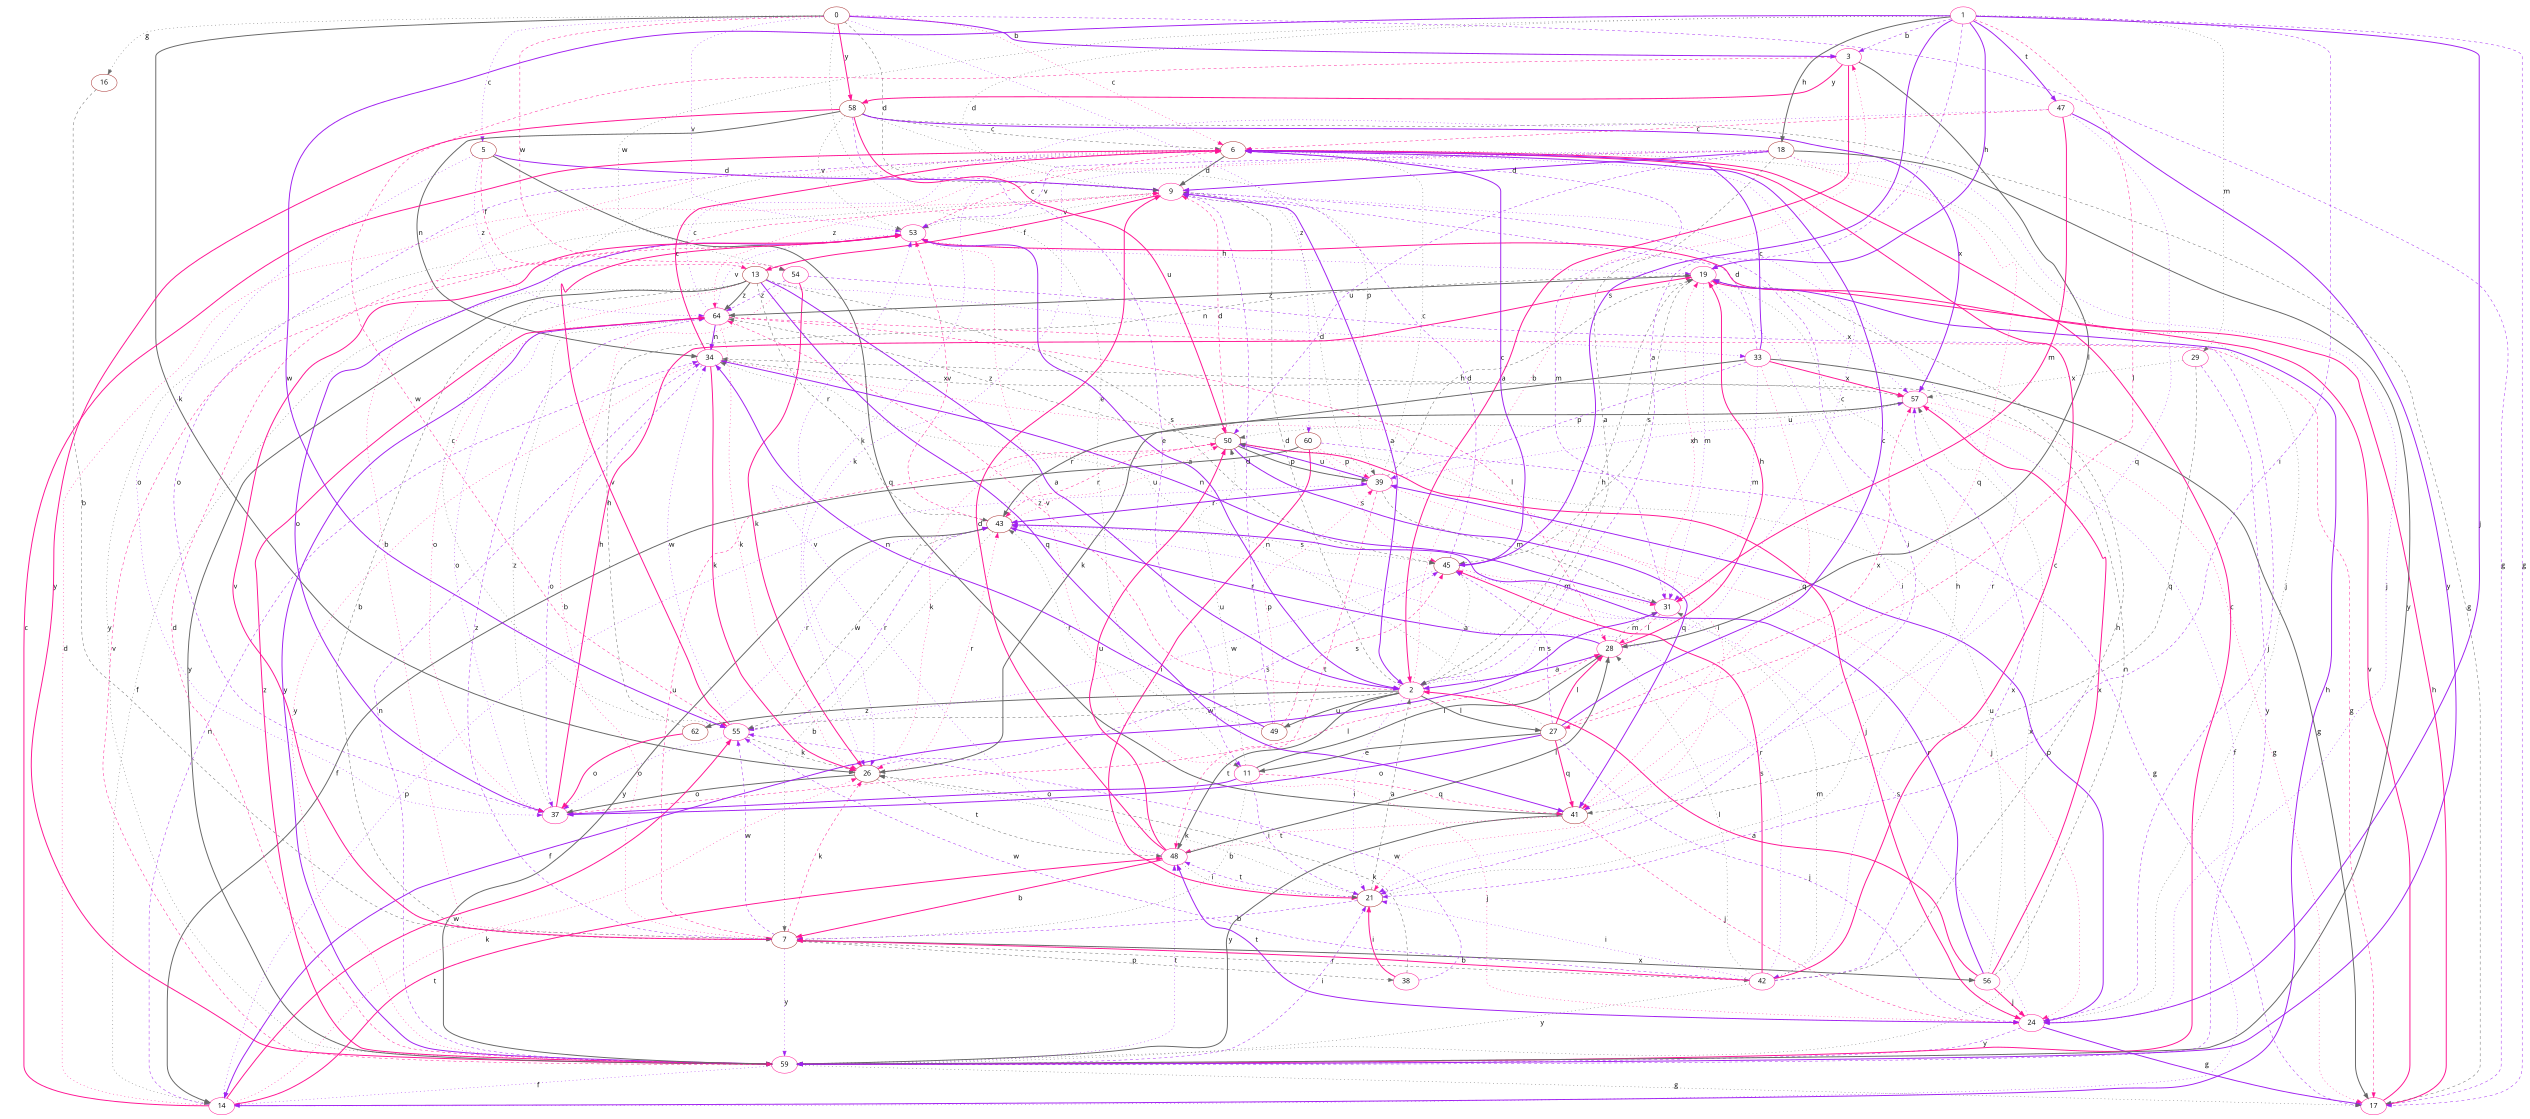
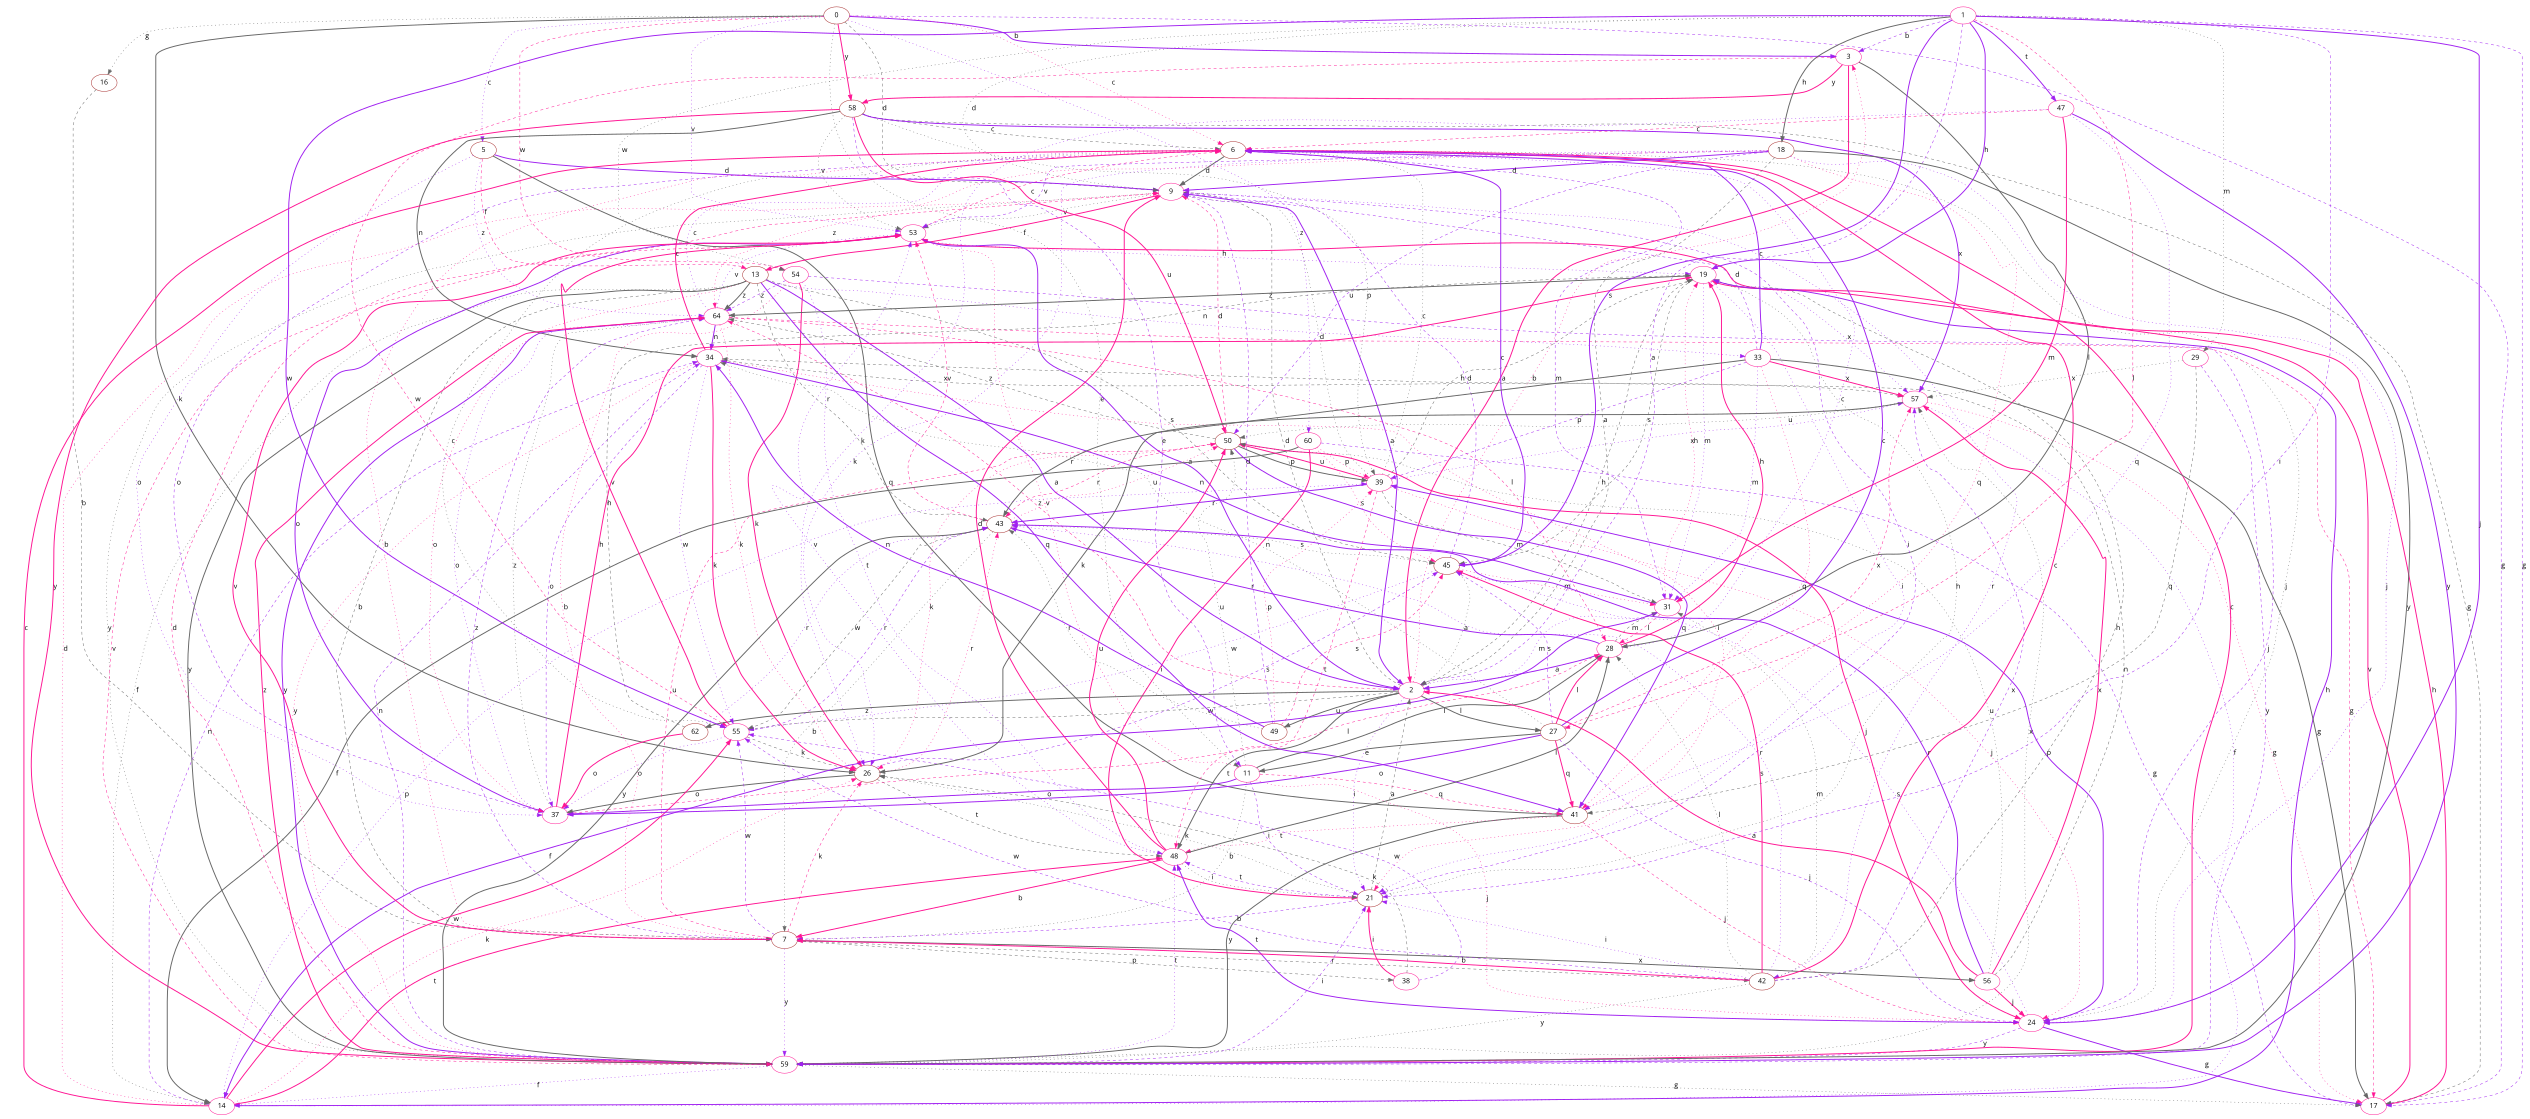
(1308, 441) -> (1308, 441)
(1306, 461) -> (1306, 461)
(669, 551) -> (682, 545)
none -> (889, 623)
(1762, 981) -> (1762, 981)
